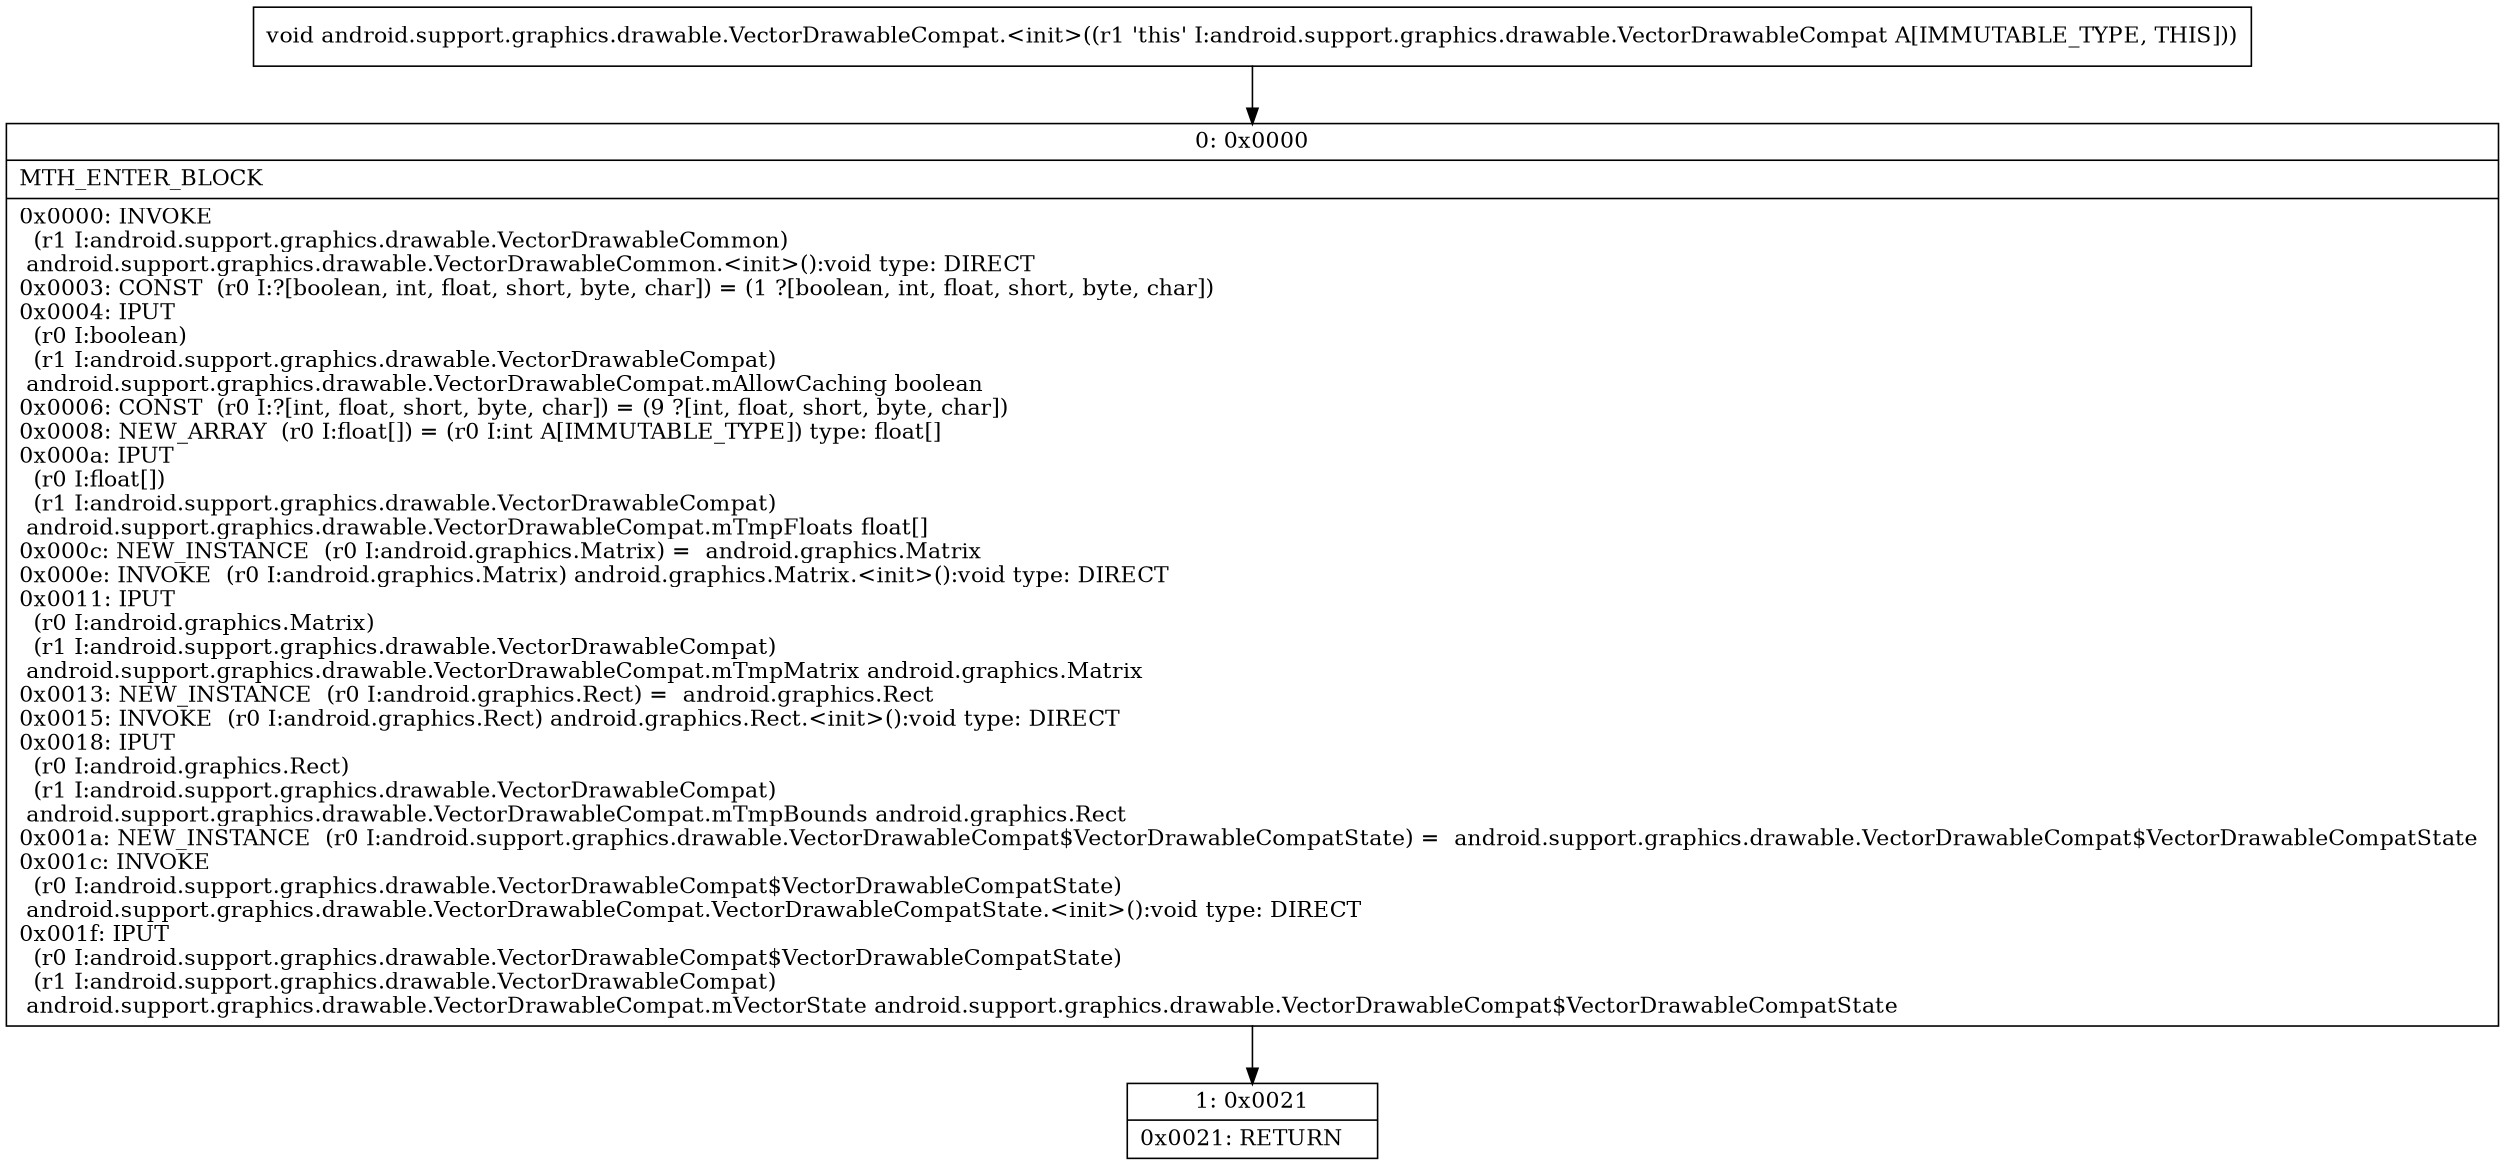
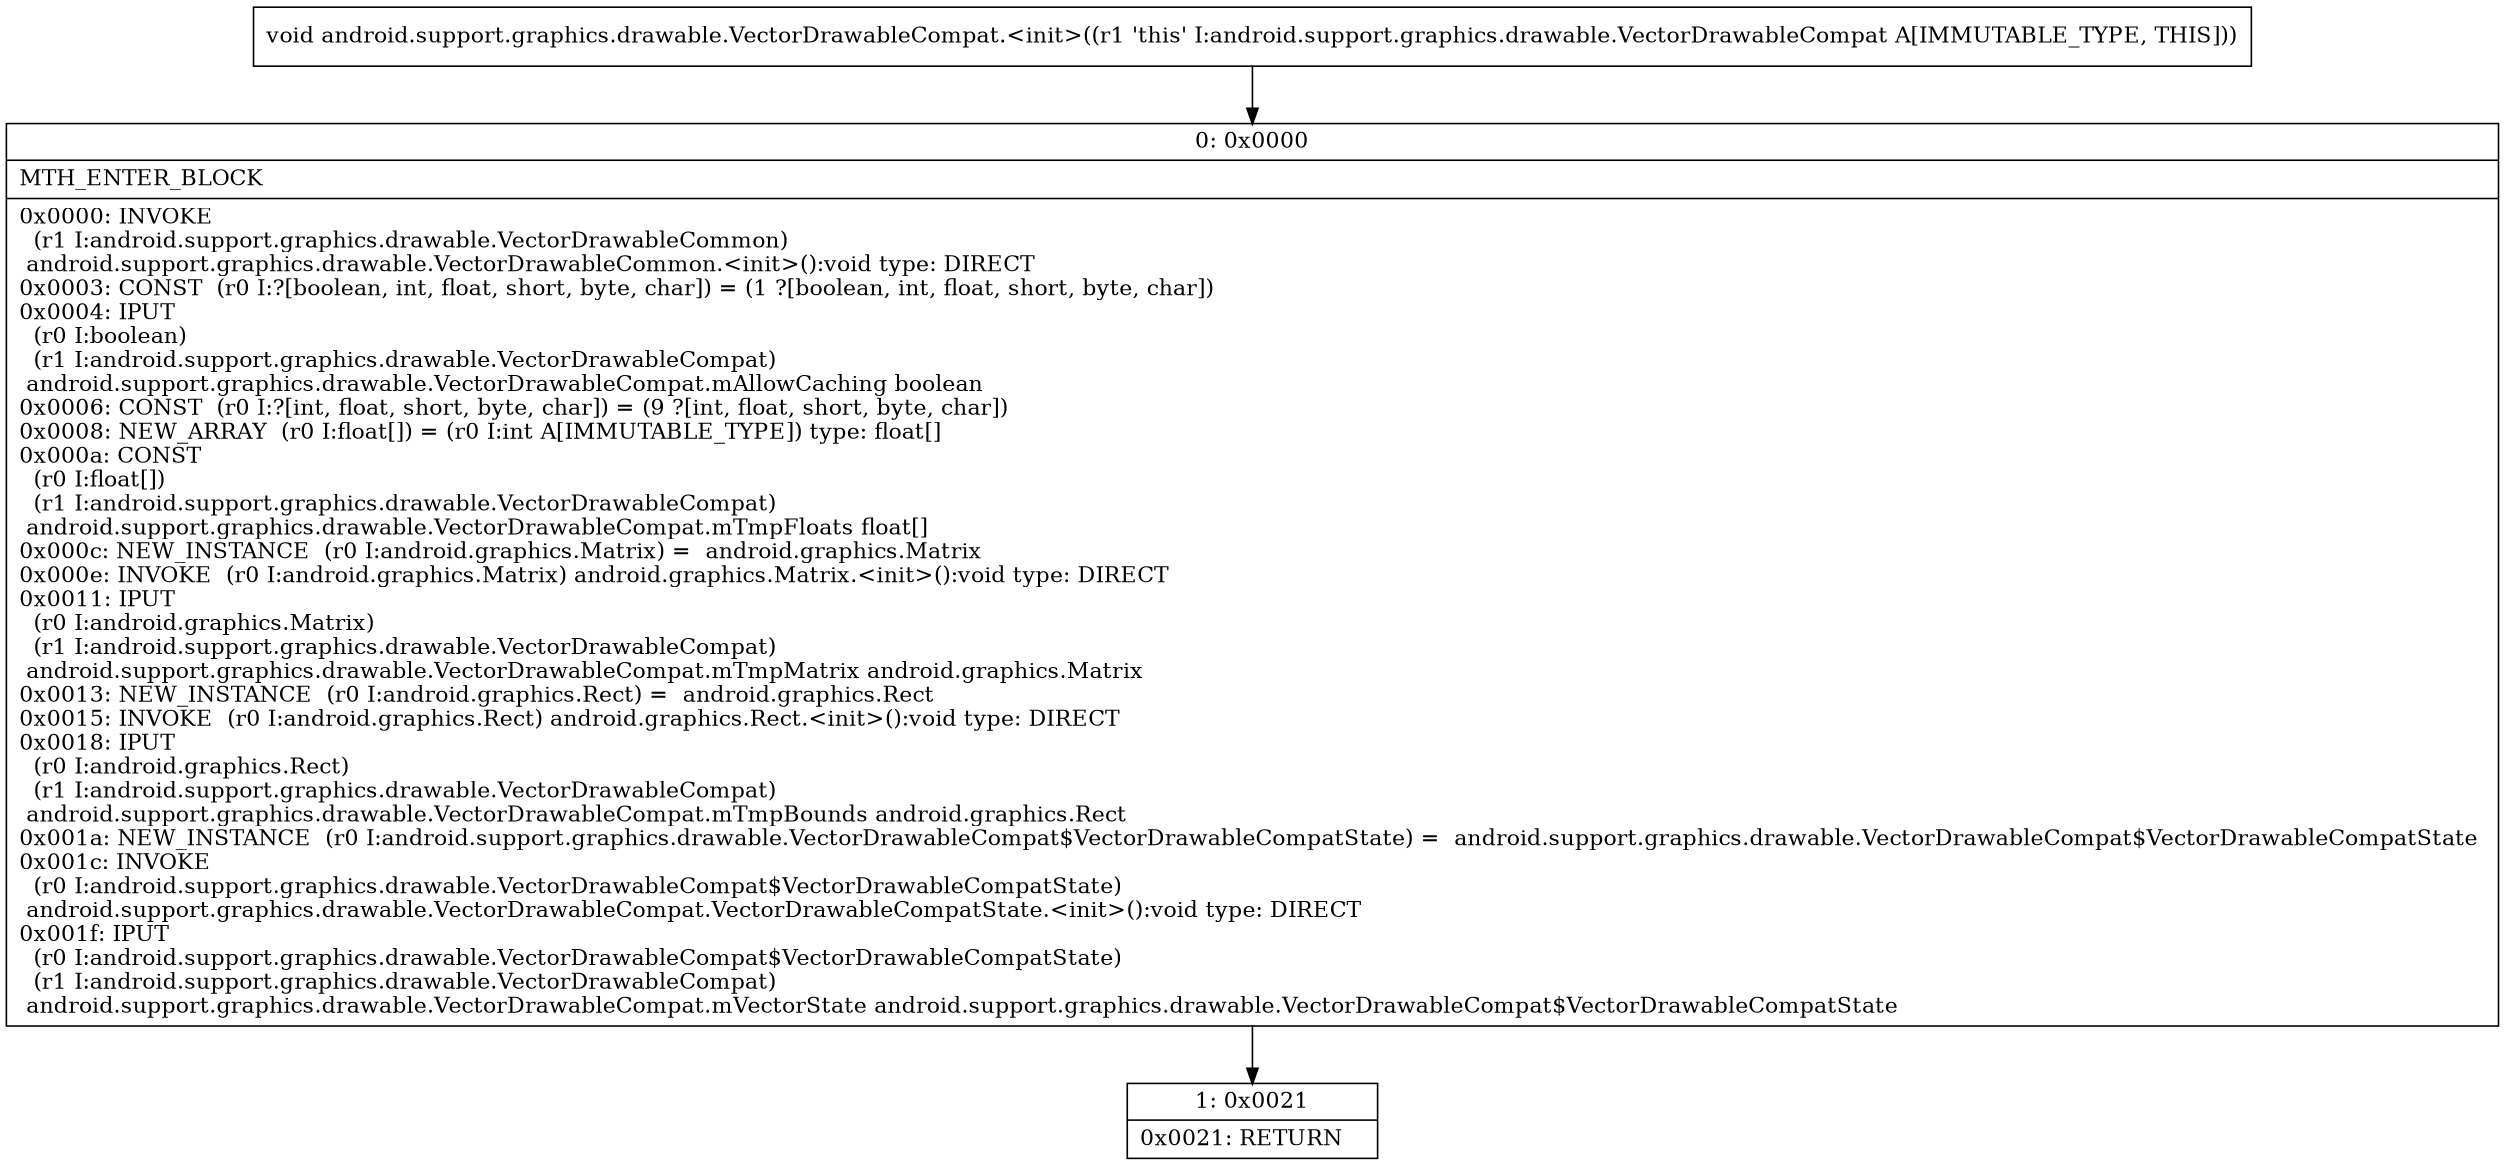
(104, 456) -> (118, 456)
